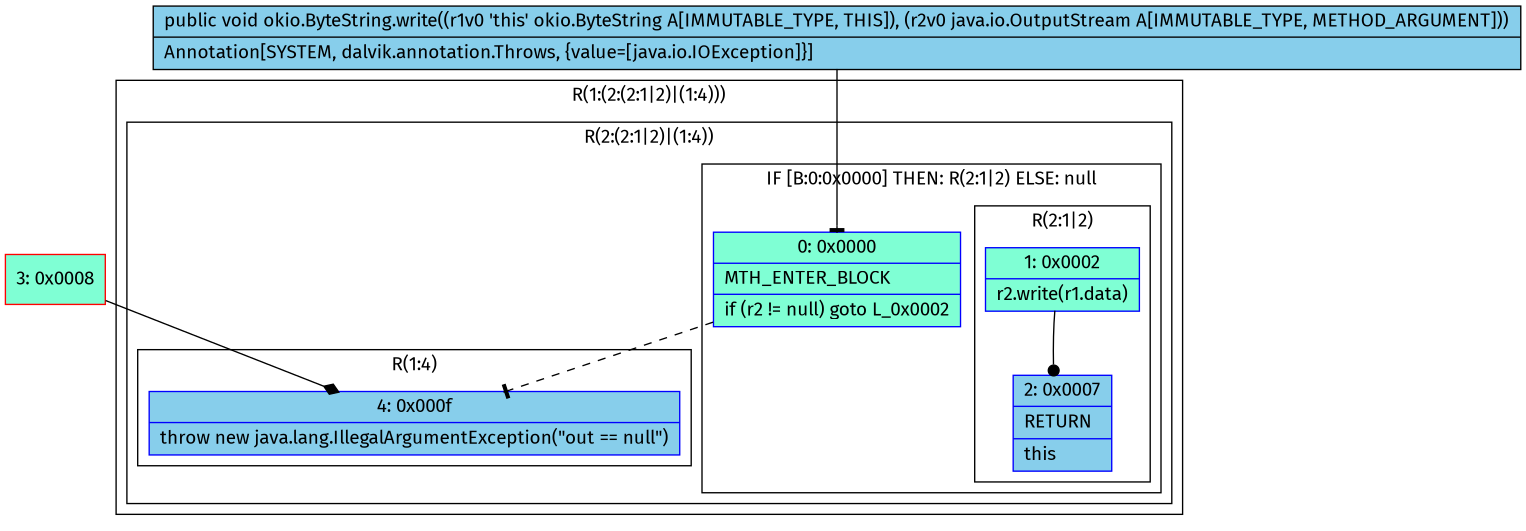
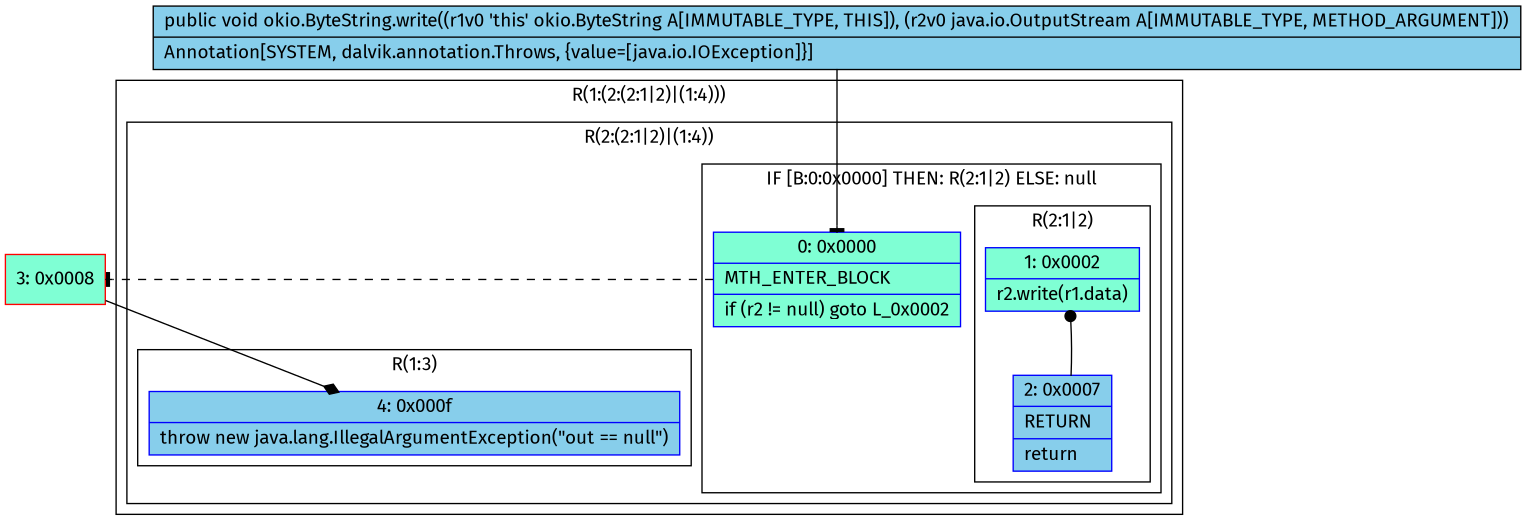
(1053, 338) -> (1072, 349)
(606, 358) -> (413, 279)
(414, 365) -> (414, 365)
(1041, 454) -> (1051, 454)
